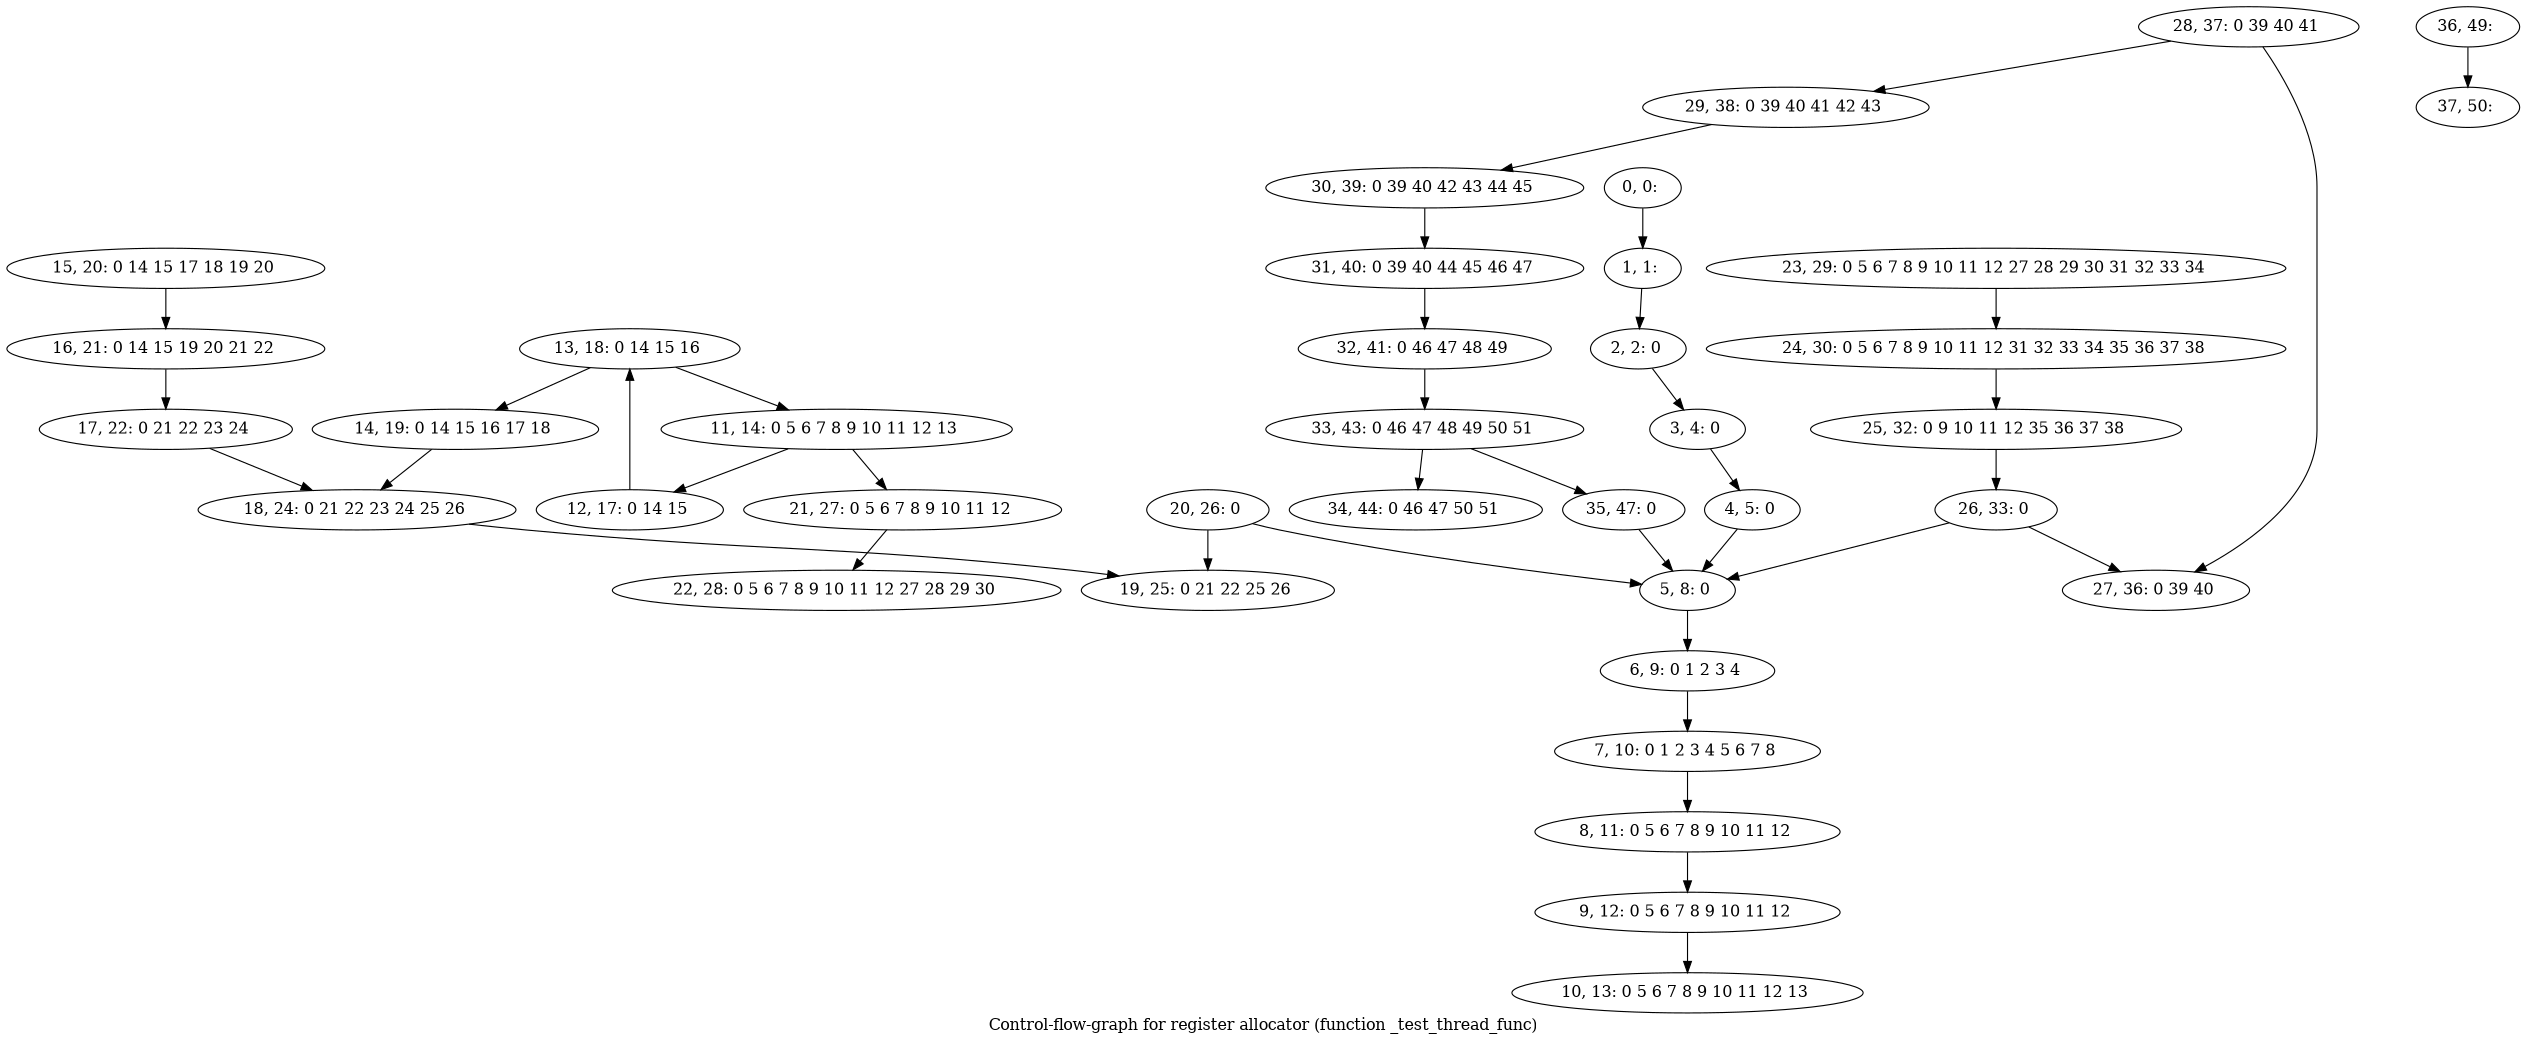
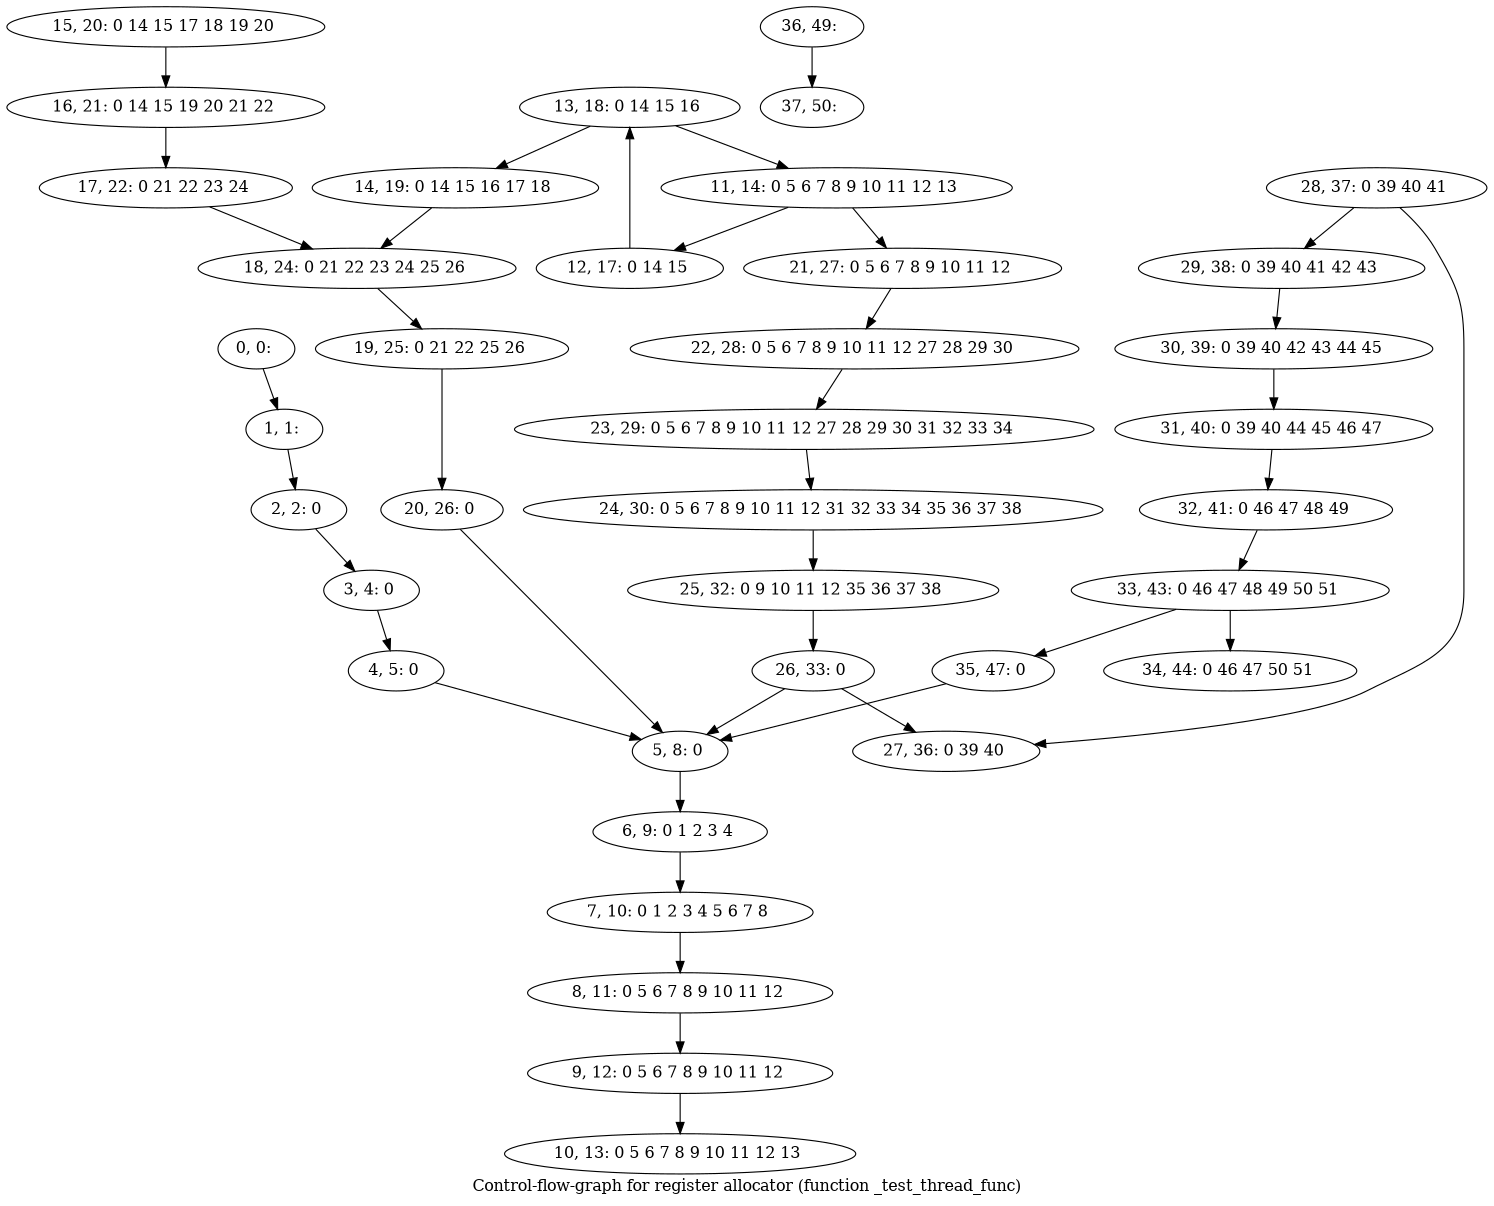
none -> (832, 384)
(1208, 545) -> (442, 424)
